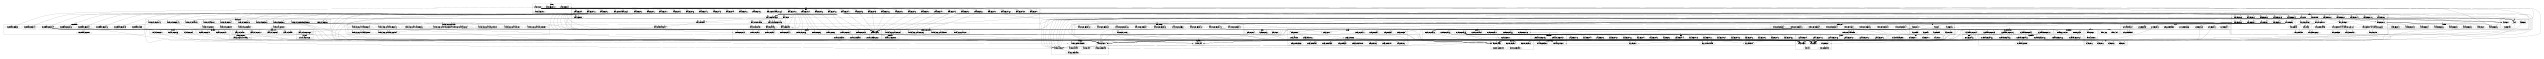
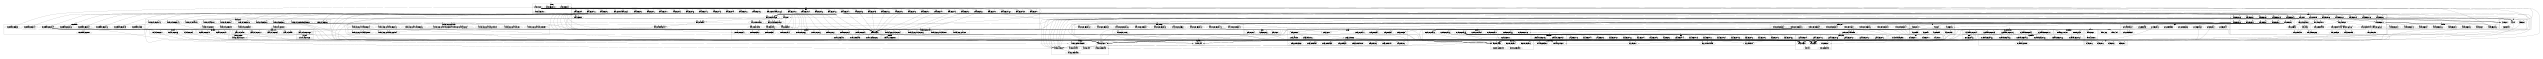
(2169, 27) -> (2168, 27)
(1841, 36) -> (1841, 36)
(240, 38) -> (238, 38)
